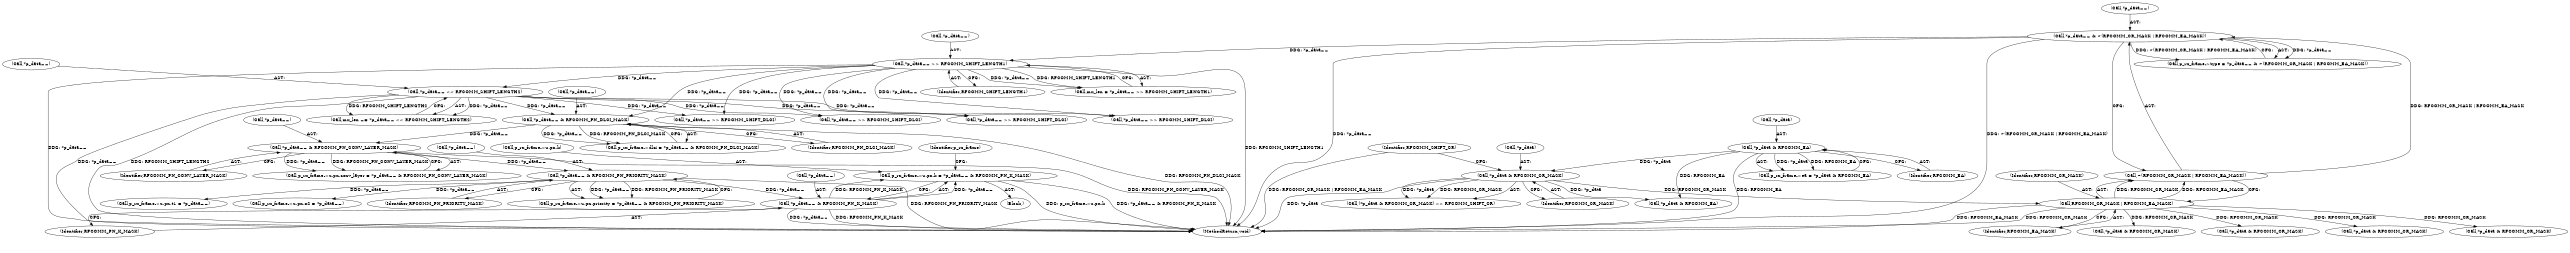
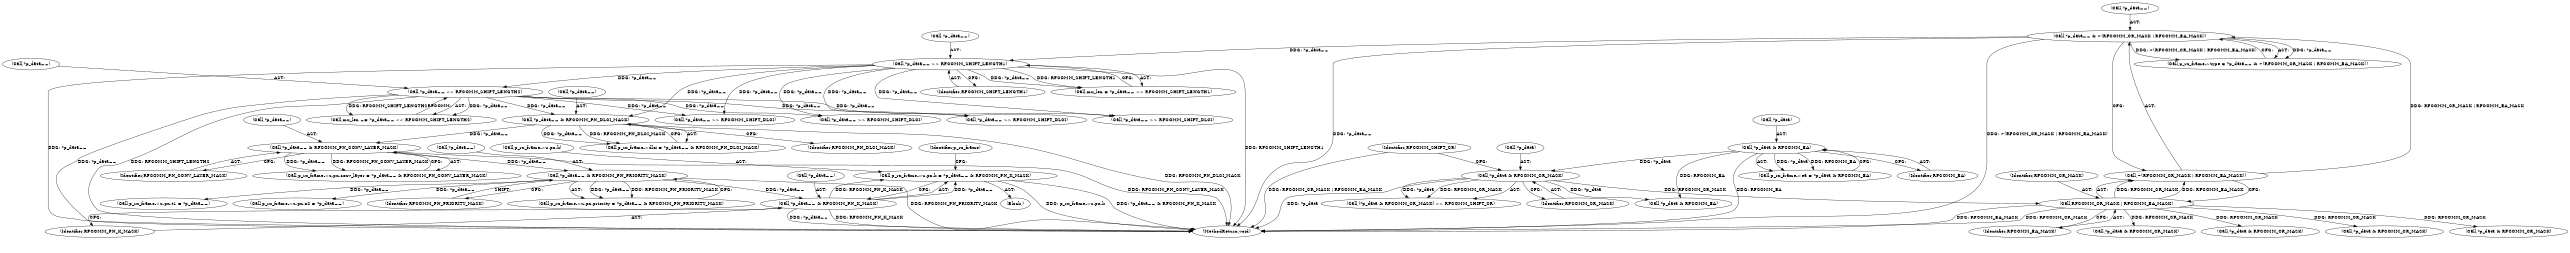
(440, 106) -> (440, 106)
(764, 132) -> none
(503, 190) -> (503, 190)
